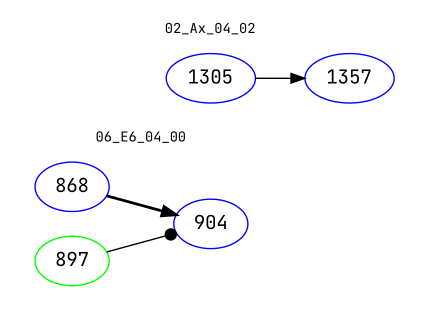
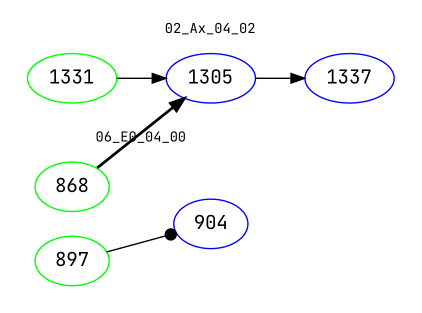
none -> (72, 78)
(350, 78) -> (350, 78)
(141, 138) -> (141, 138)
(72, 187) -> (72, 187)
(135, 203) -> (135, 138)
